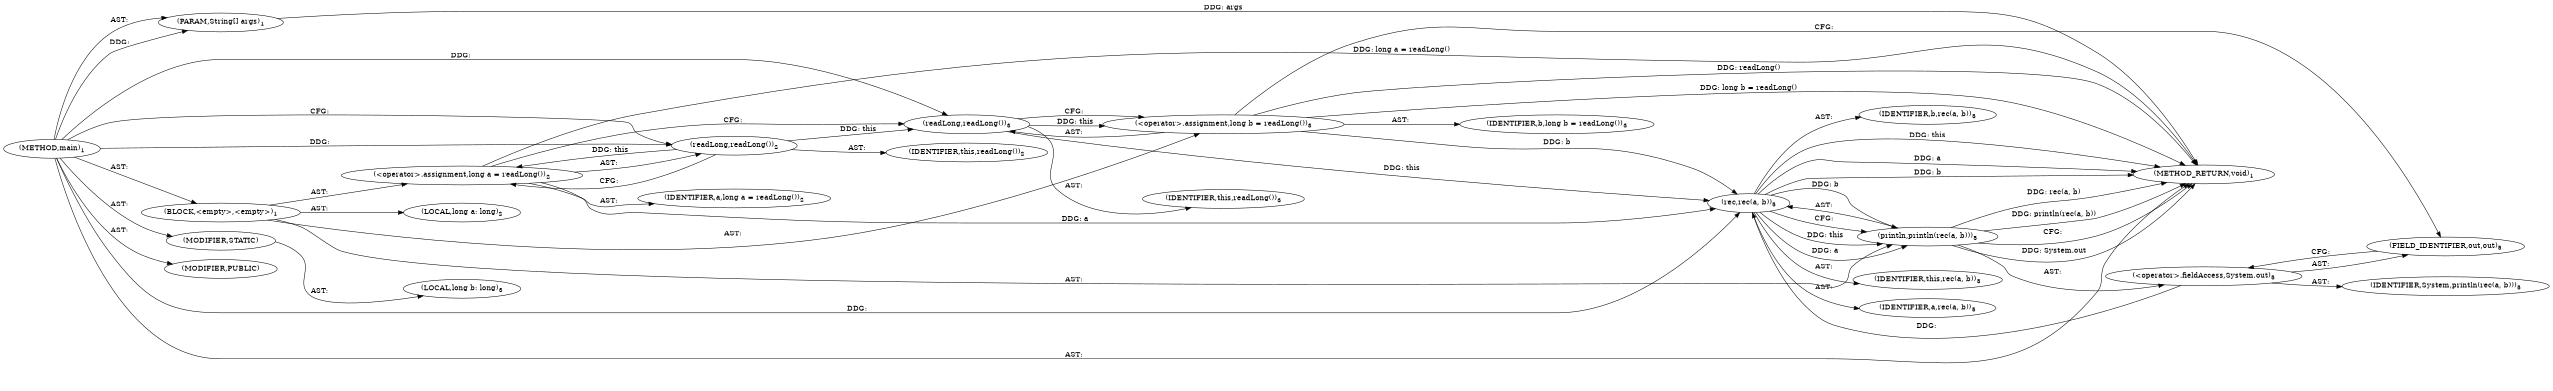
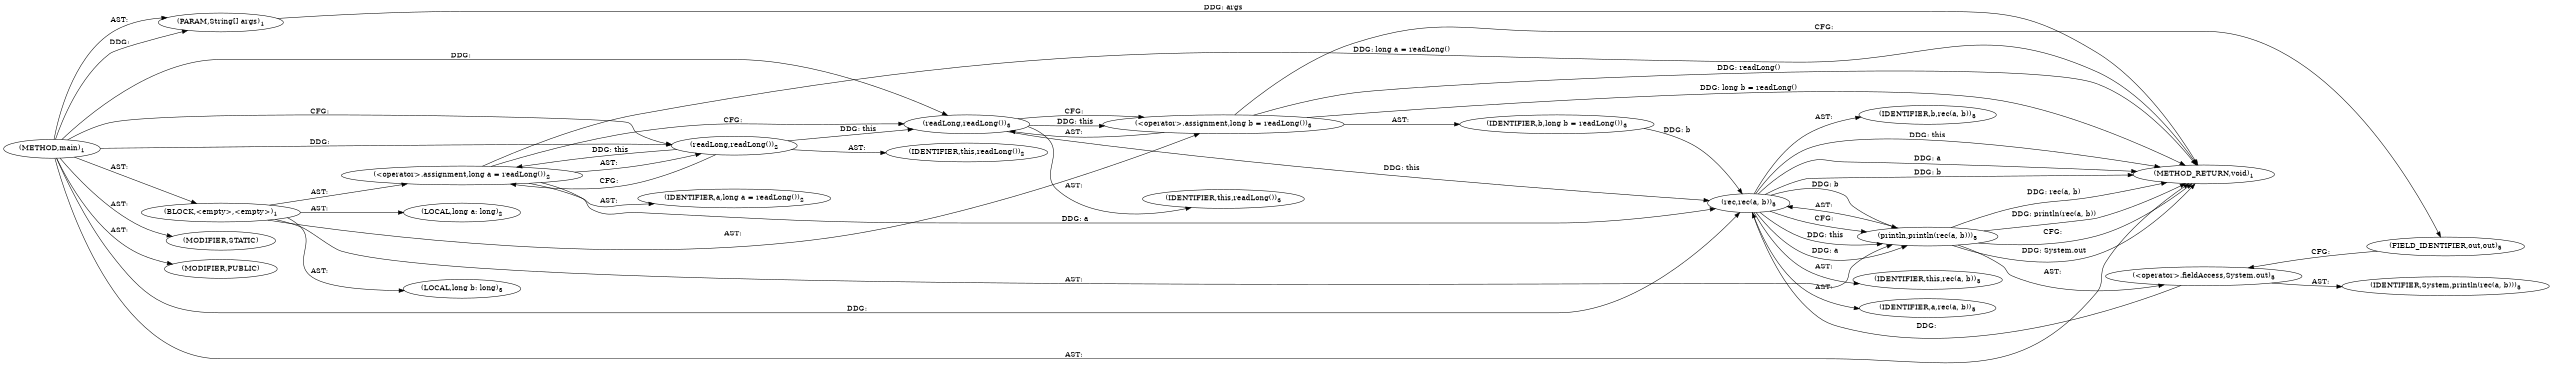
(1521, 149) -> (1698, 148)
(2347, 266) -> none
(327, 301) -> (320, 281)
